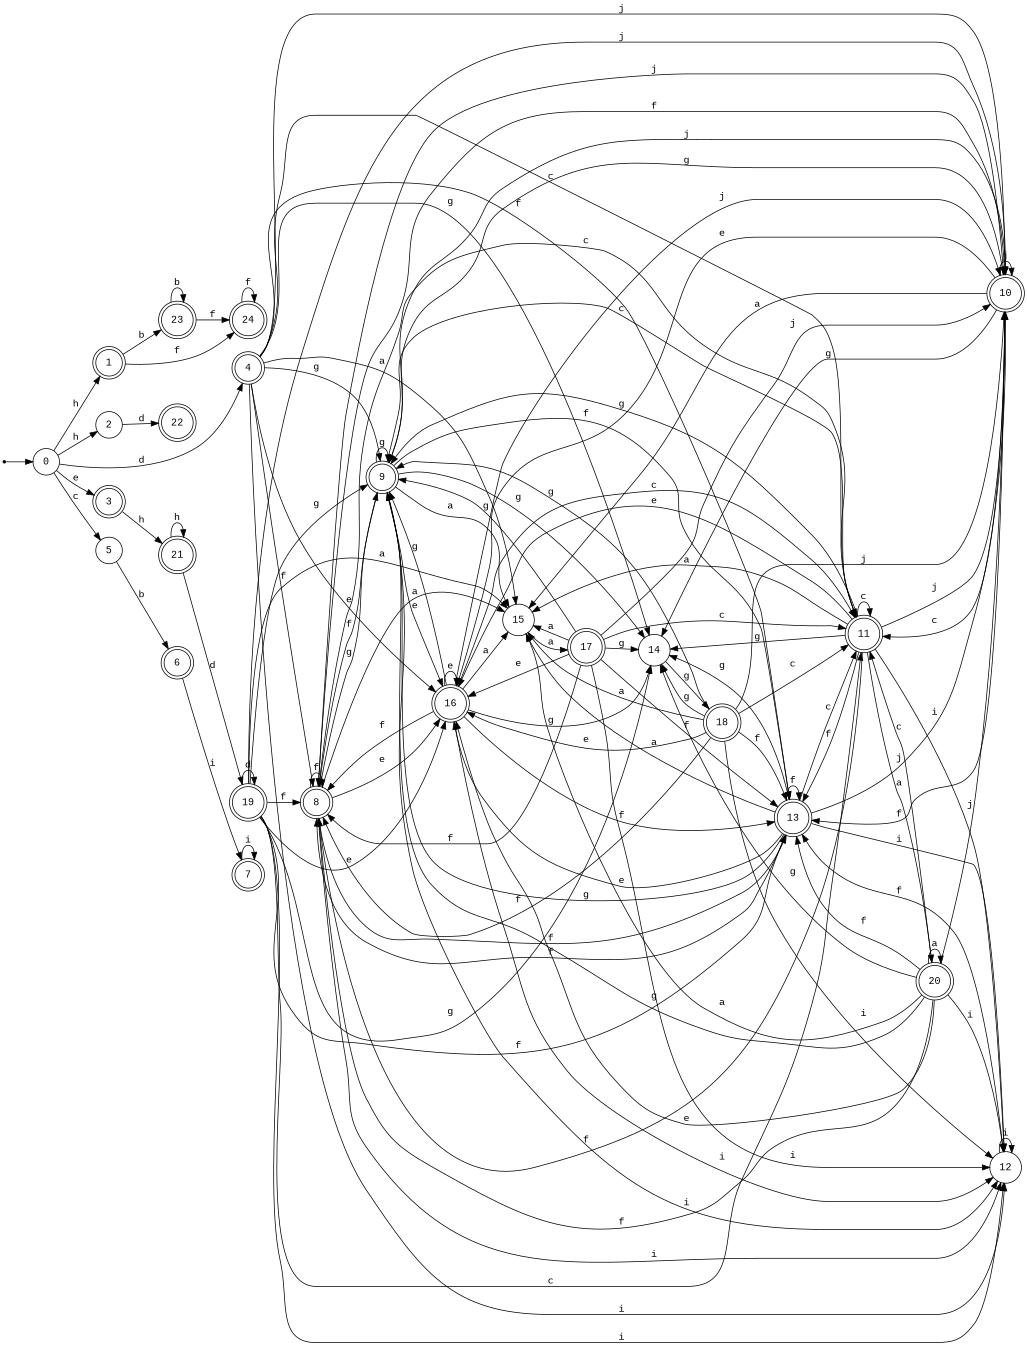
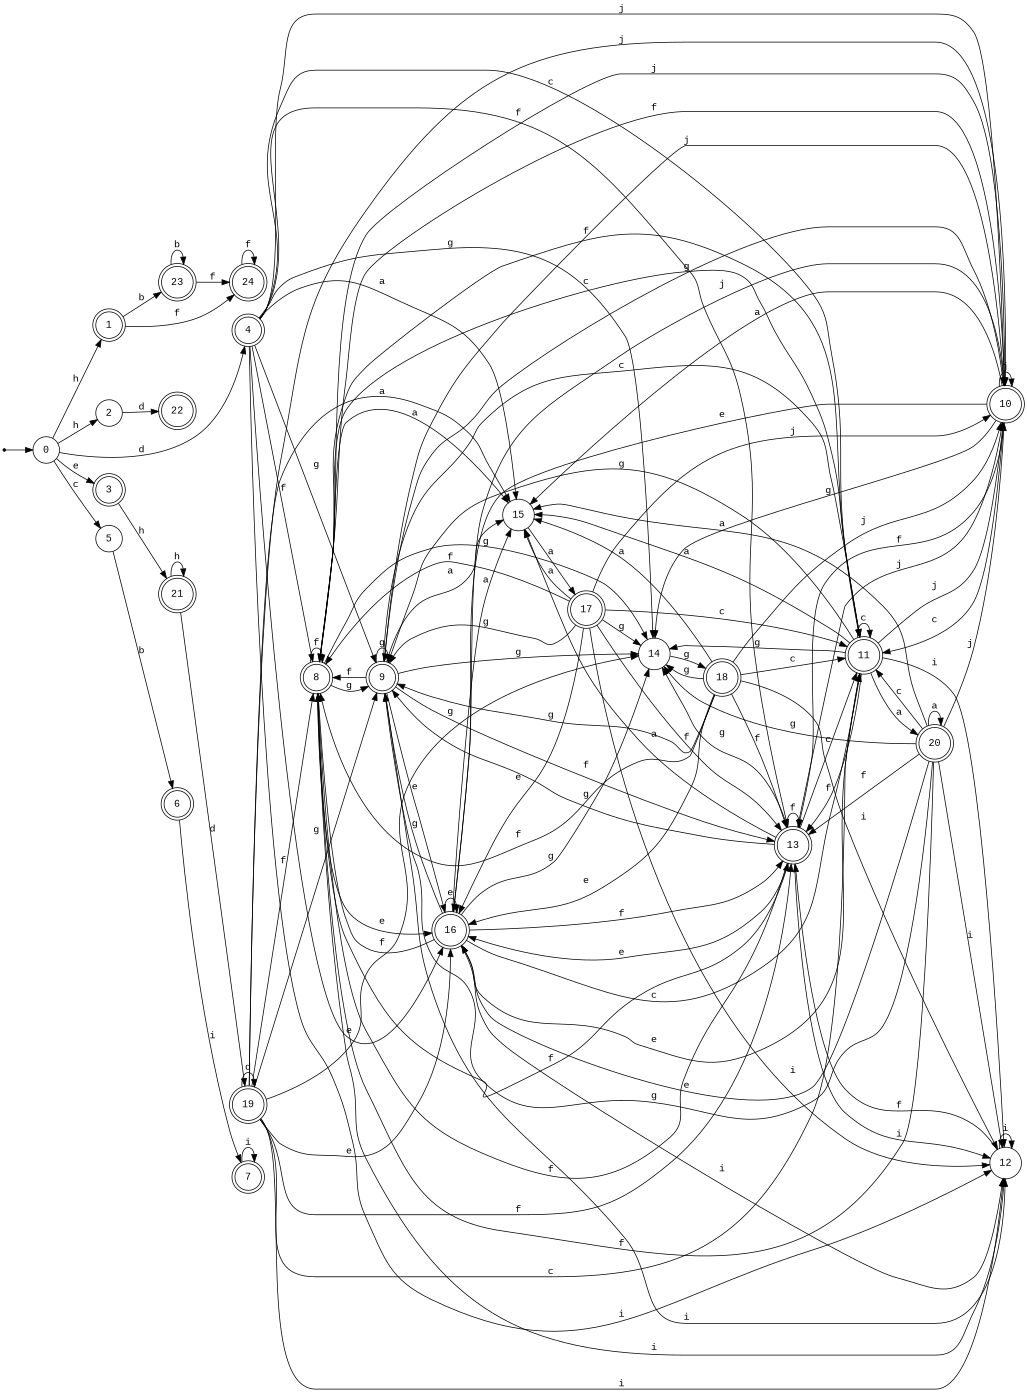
none -> (471, 546)
